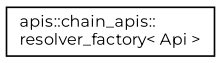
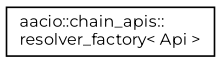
(110, 32) -> (110, 32)
